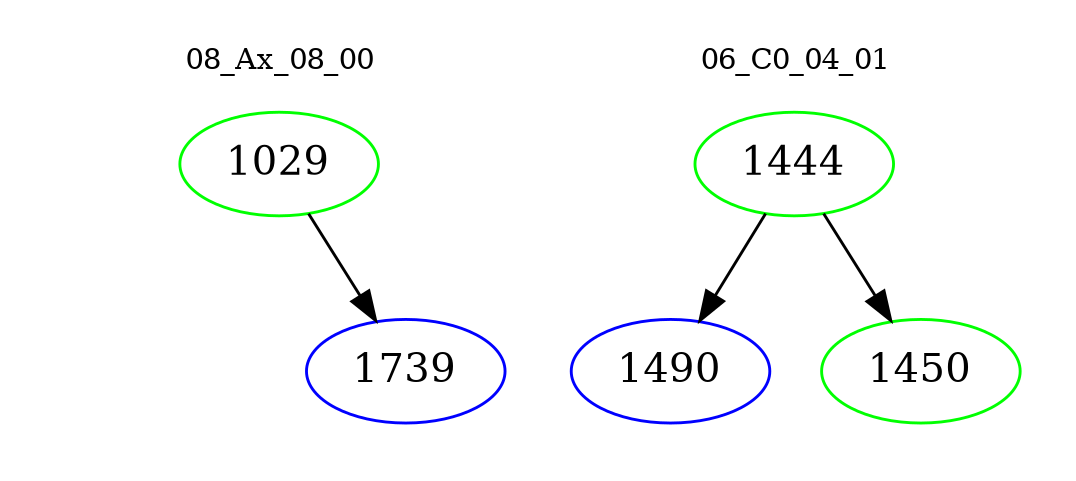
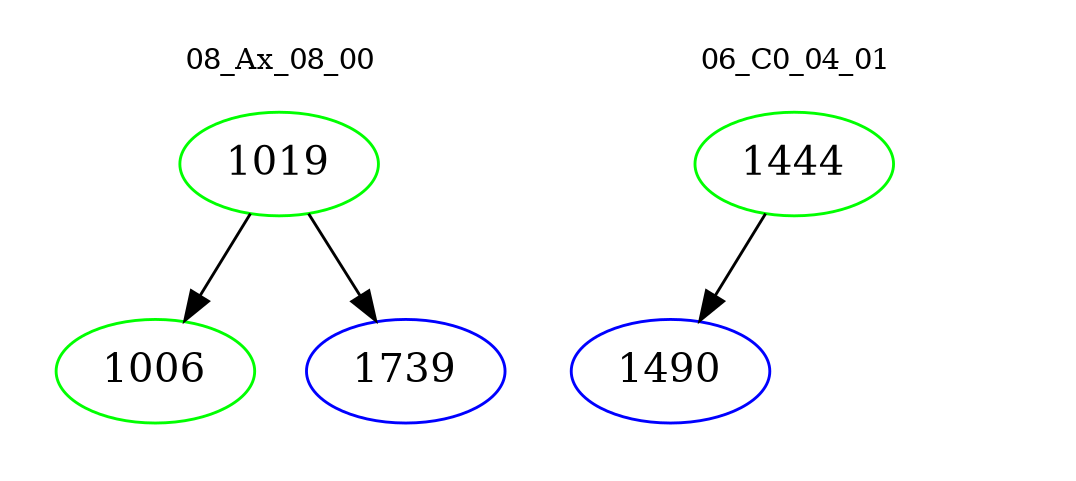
(279, 164) -> (279, 164)
none -> (155, 371)
(921, 371) -> none
